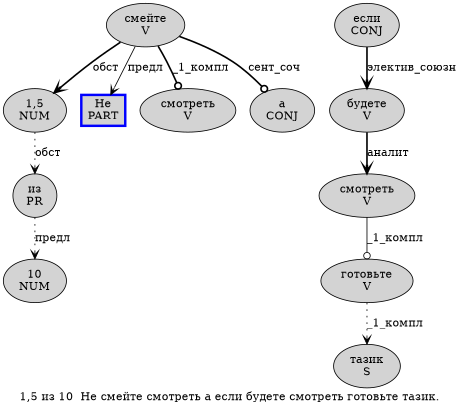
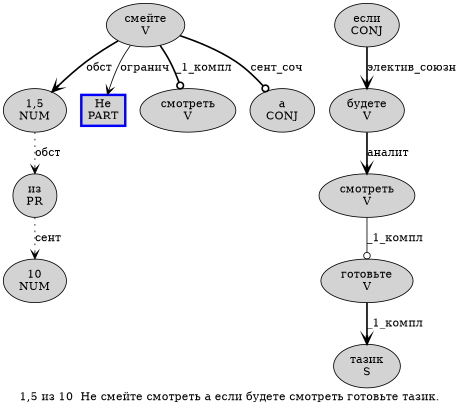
(146, 68) -> (145, 68)
(53, 238) -> (48, 238)
(367, 319) -> (367, 319)
